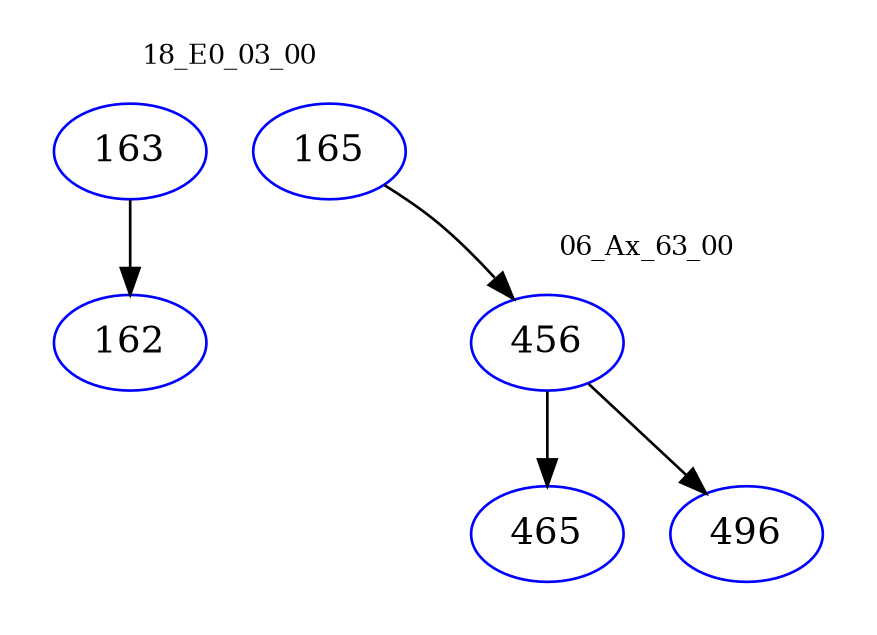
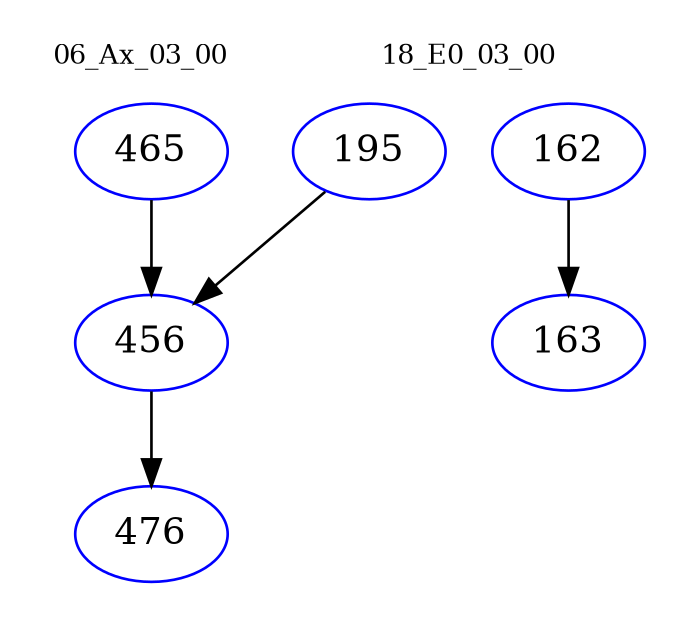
(329, 151) -> (369, 151)
(130, 234) -> (569, 234)
(647, 248) -> (141, 57)
(547, 425) -> (151, 234)
(747, 534) -> (151, 534)
